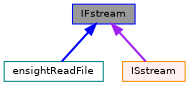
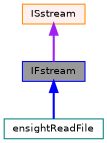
(132, 47) -> (54, 48)
